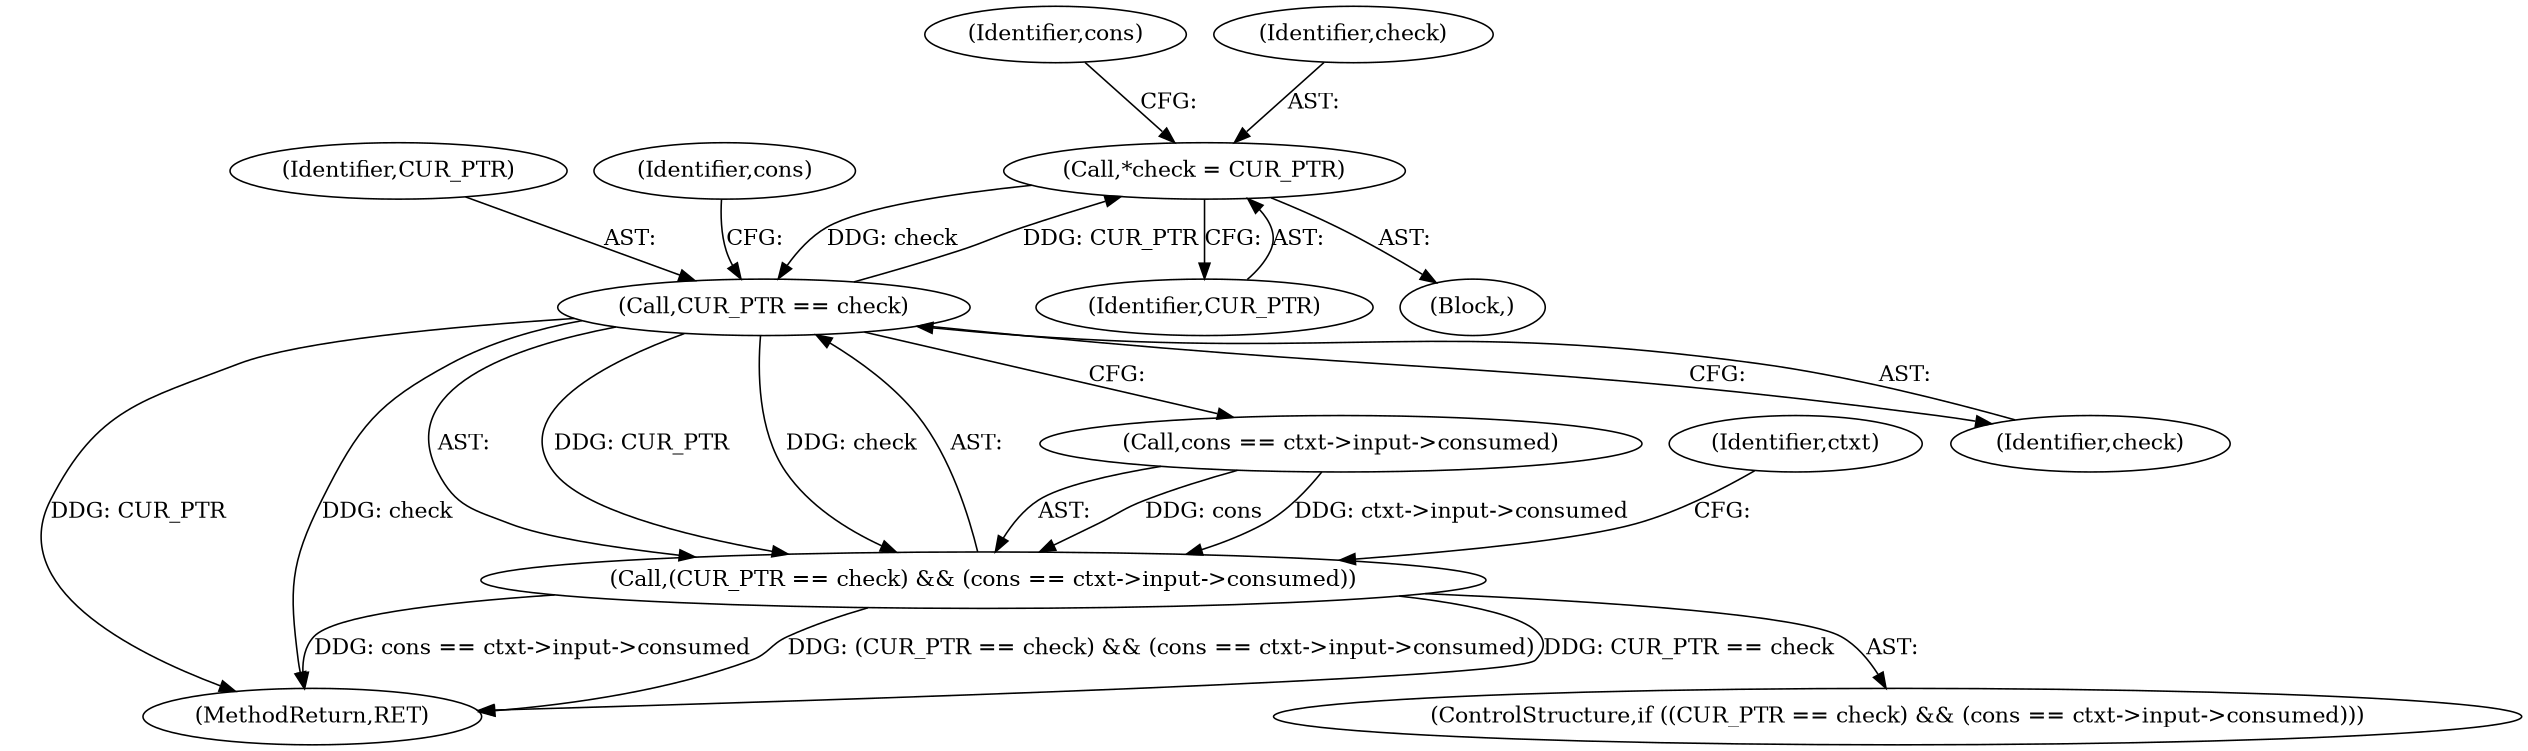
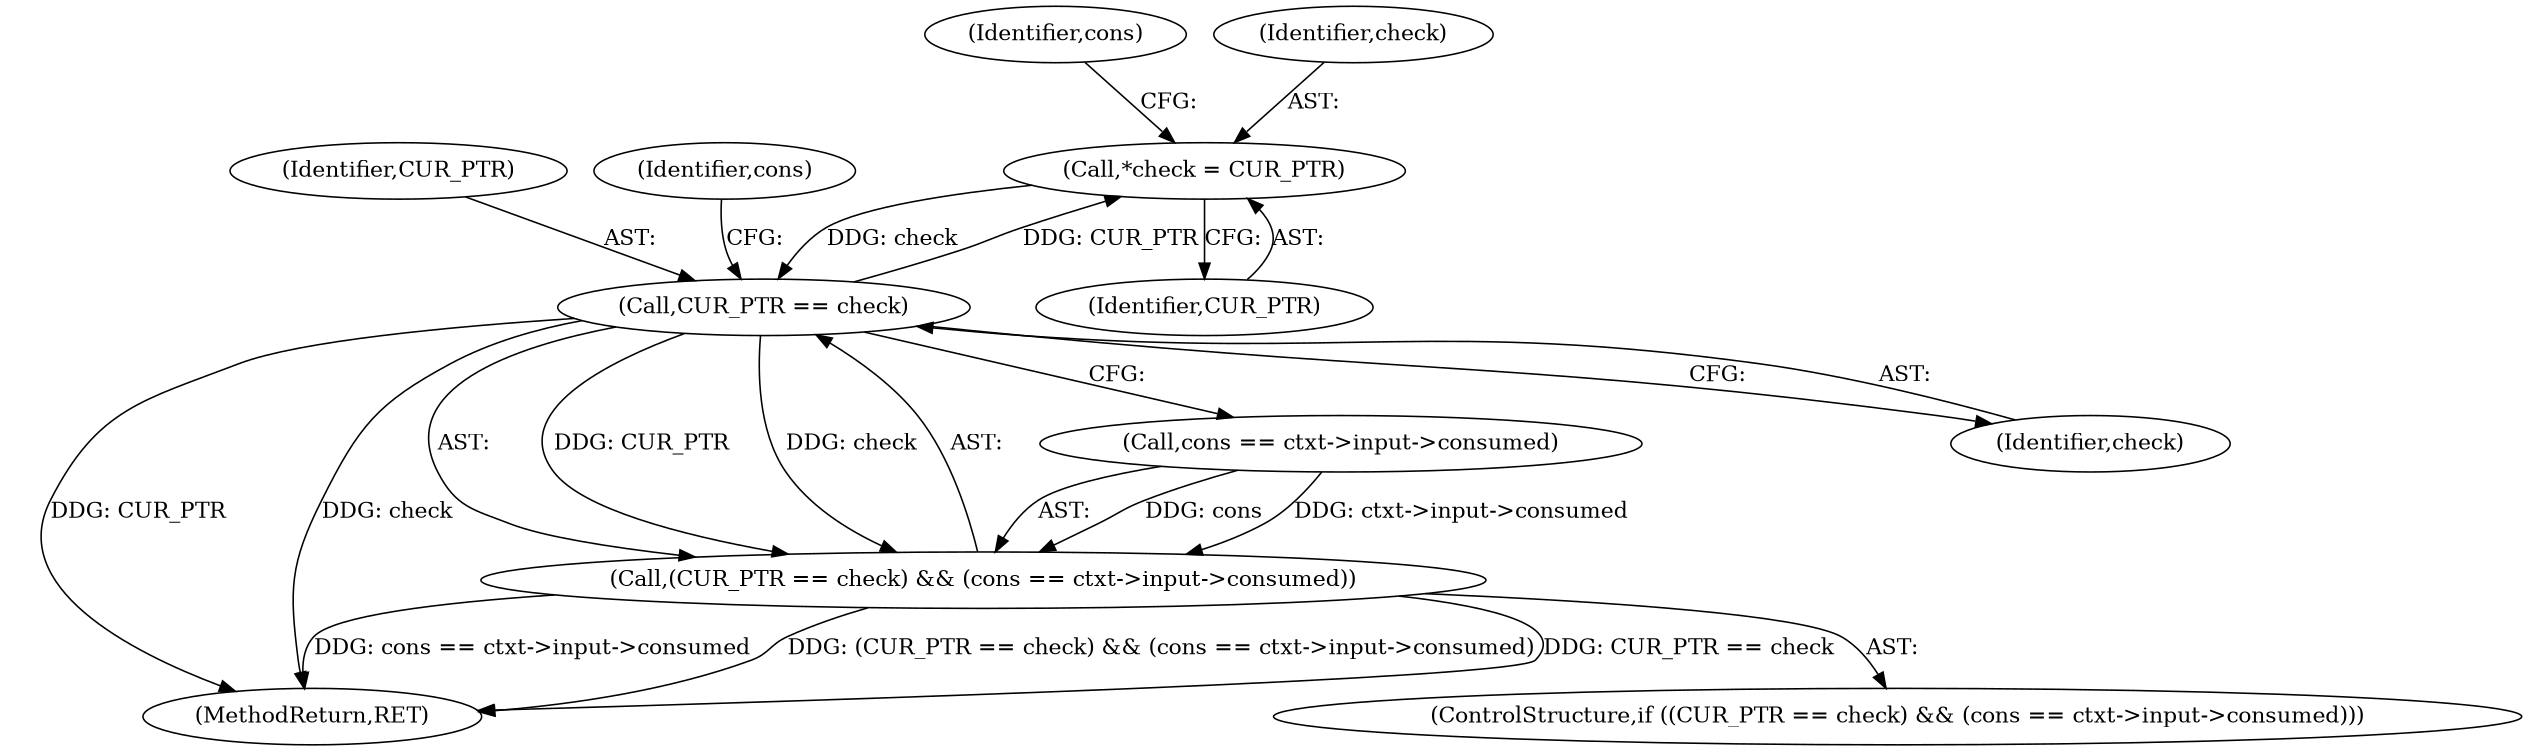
(1473, 307) -> none
(1796, 444) -> none
